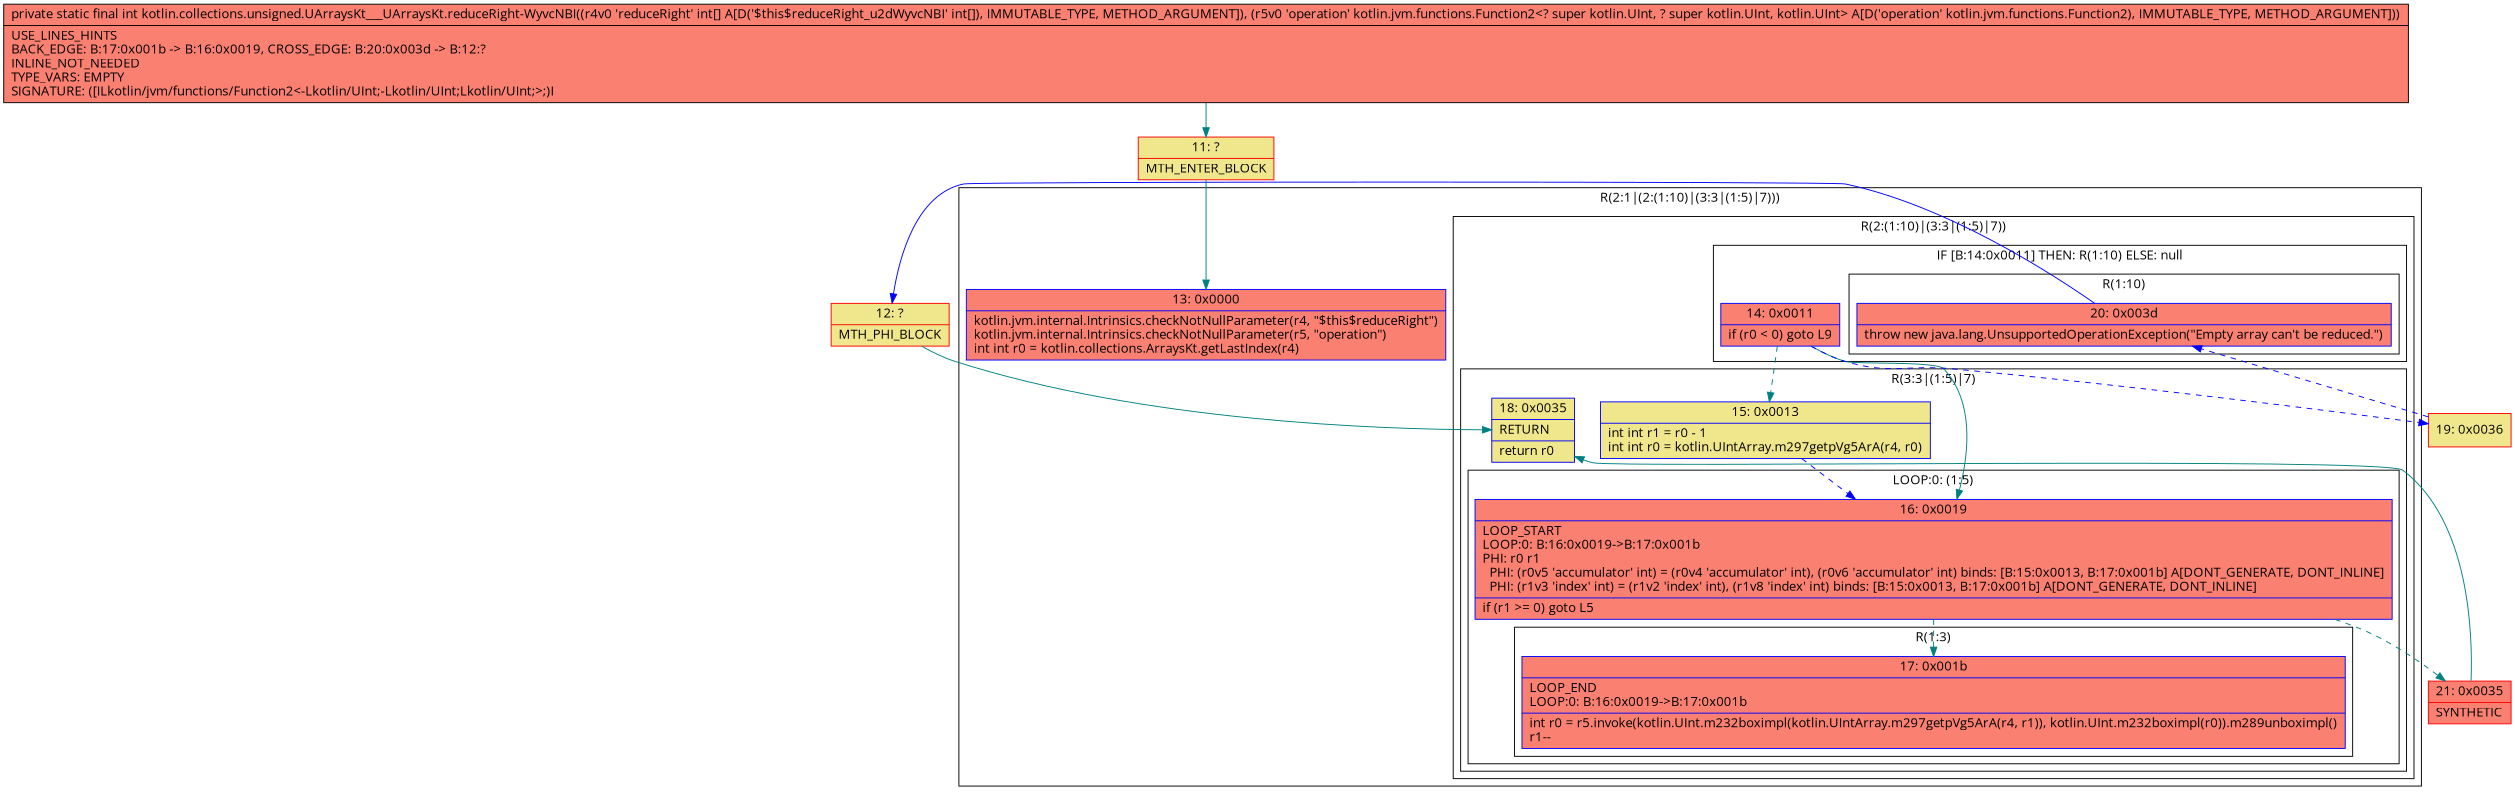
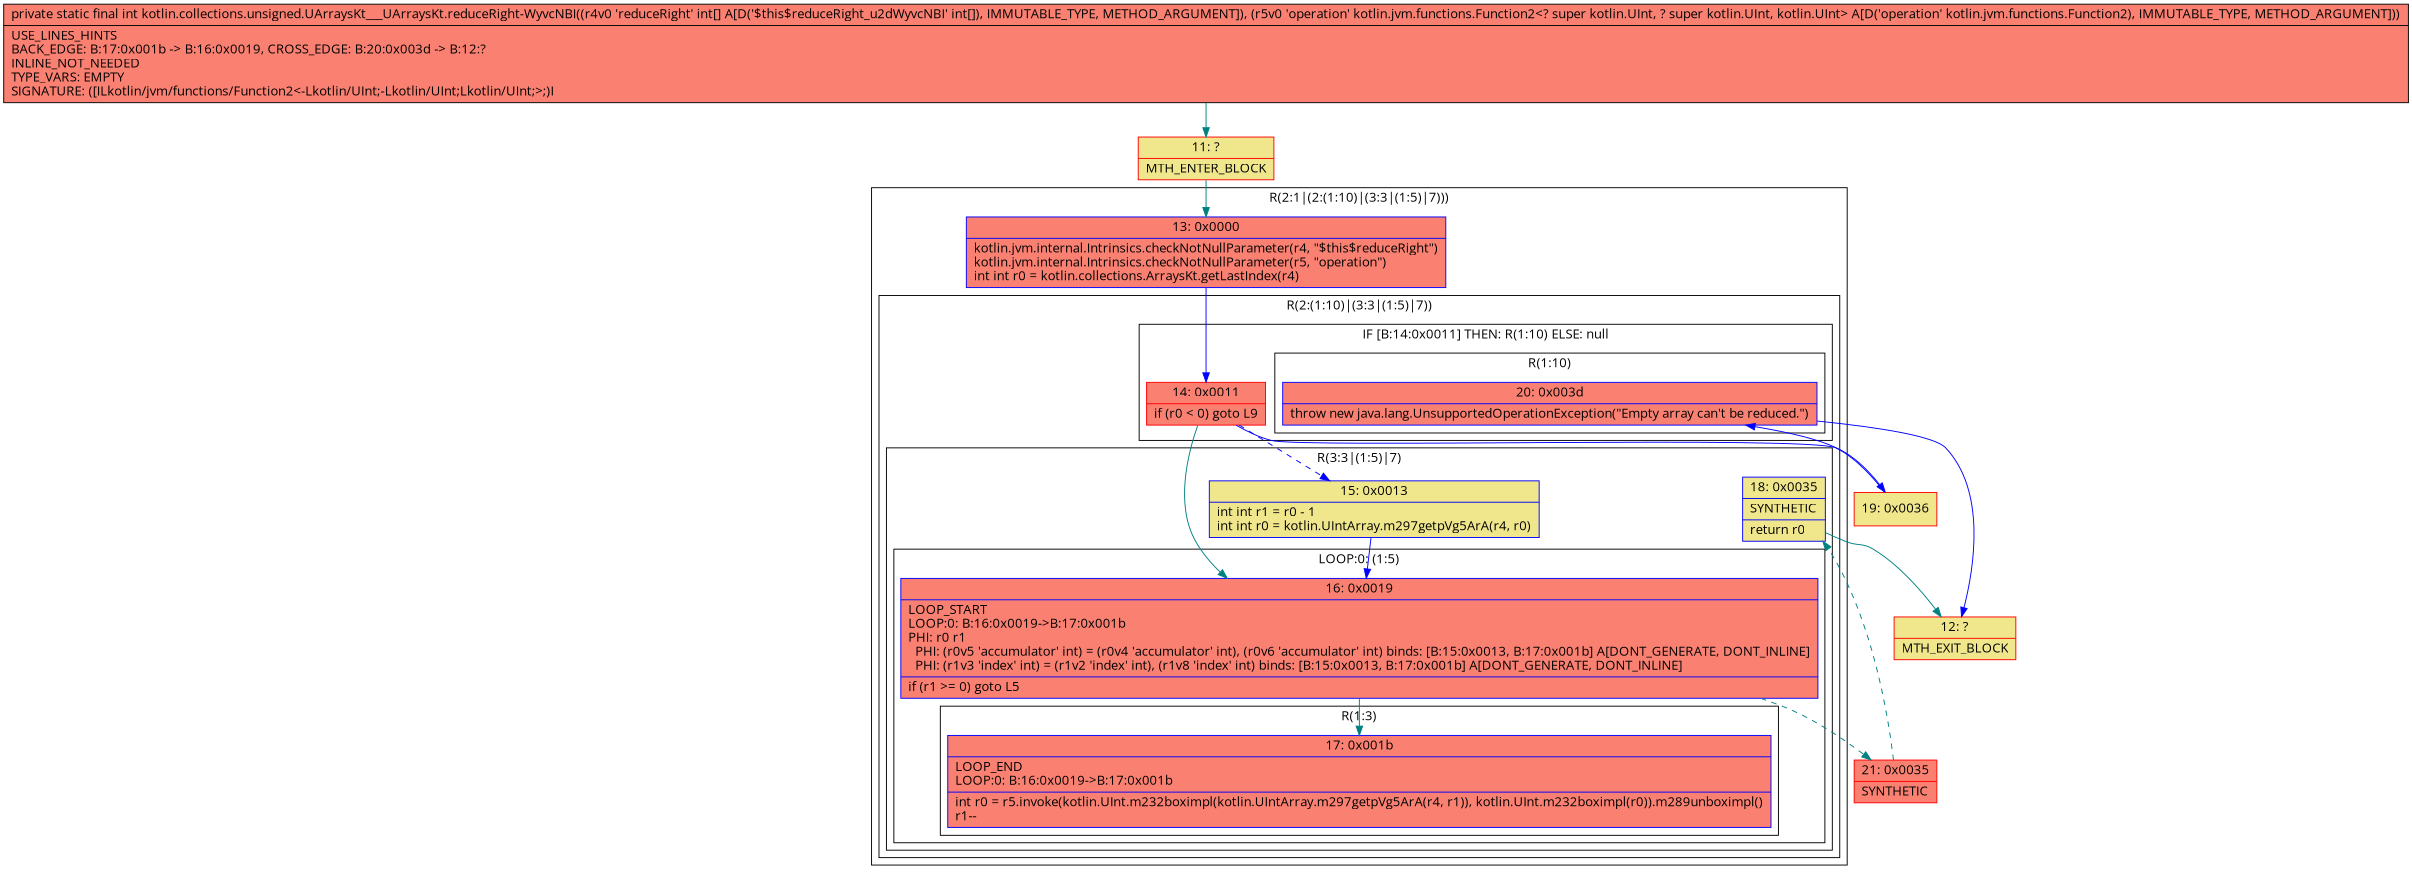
(1780, 325) -> (1206, 404)
none -> (1206, 330)
(890, 335) -> (1955, 649)
(1773, 375) -> (1287, 454)
(2315, 383) -> (1828, 444)
(2114, 385) -> (1563, 442)
(1198, 412) -> (1888, 560)
(1525, 430) -> (1784, 509)
(2108, 463) -> (1872, 651)
(1825, 476) -> (1369, 555)
(1934, 633) -> (1359, 712)
